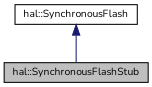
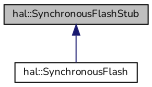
(76, 49) -> (76, 49)
